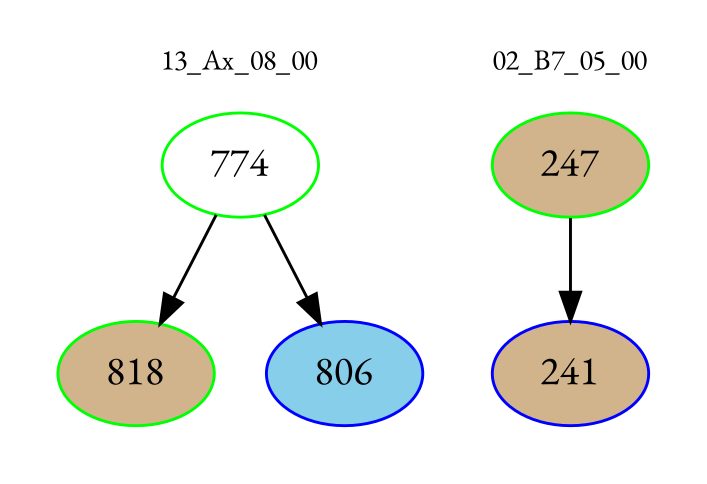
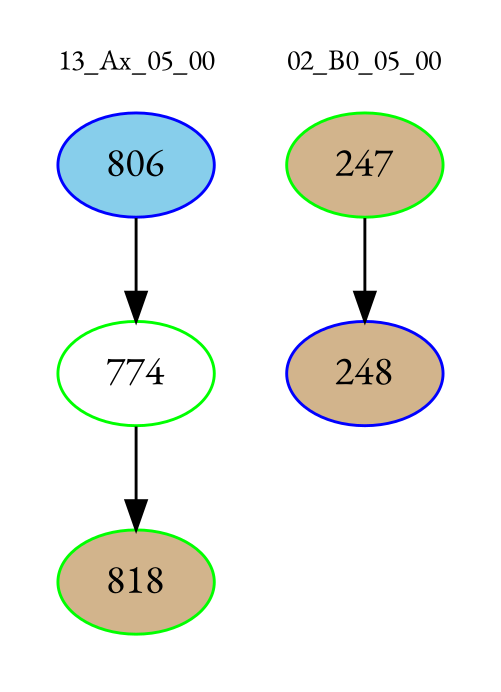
(240, 62) -> (138, 62)
(570, 62) -> (365, 62)
(286, 256) -> (136, 255)
(570, 374) -> (365, 374)
